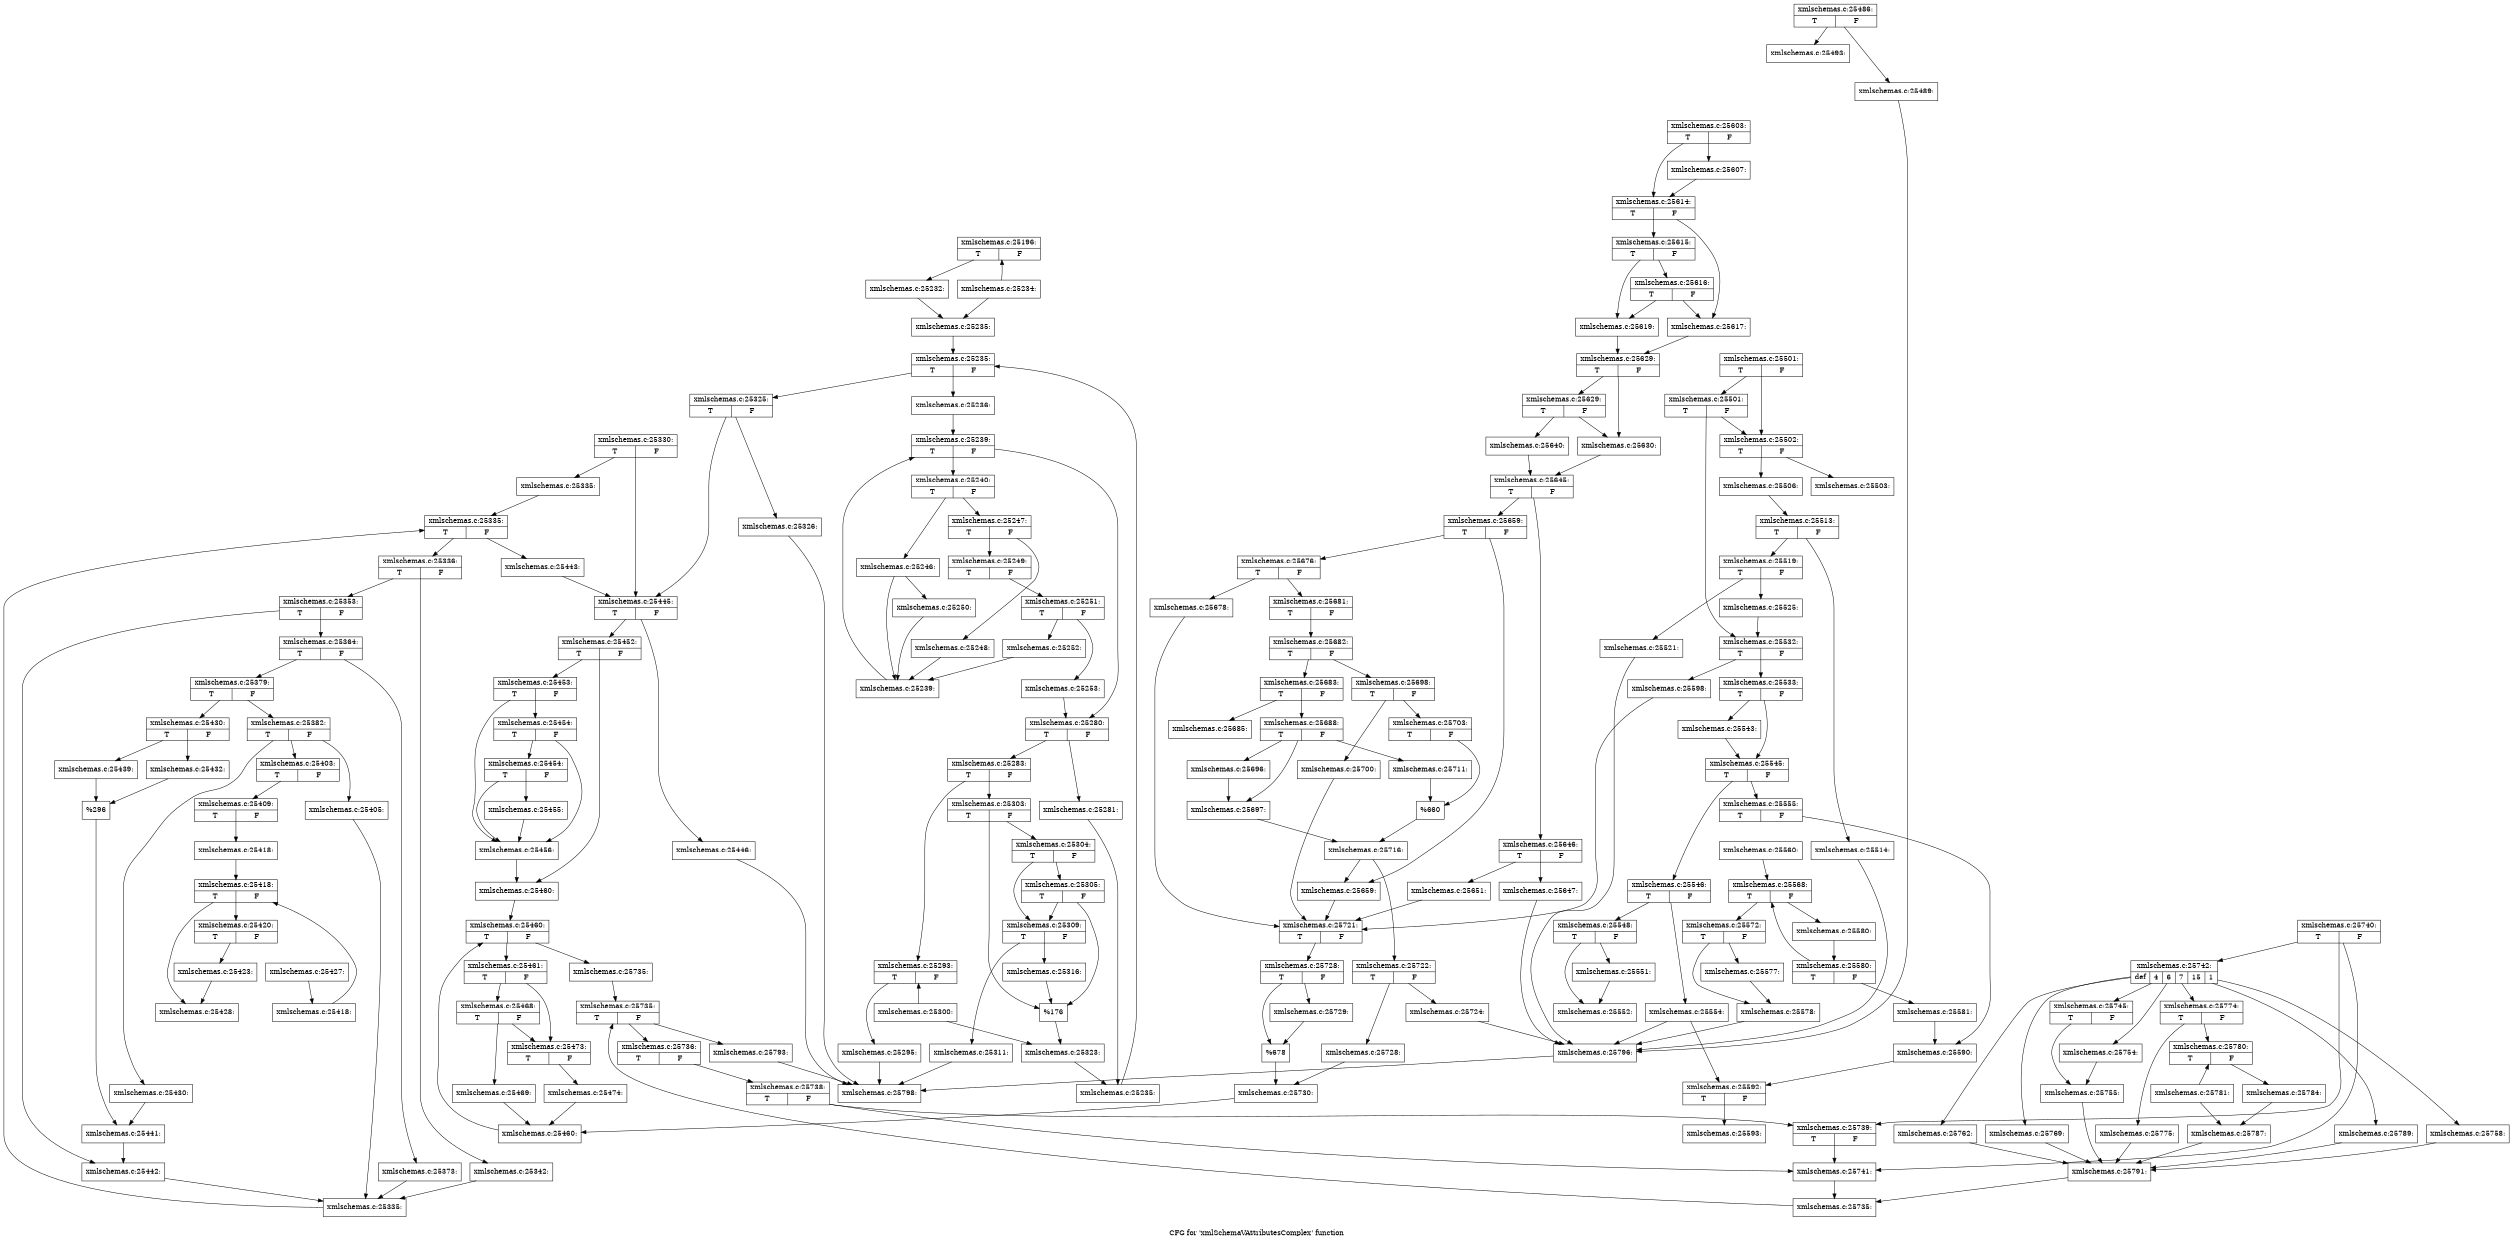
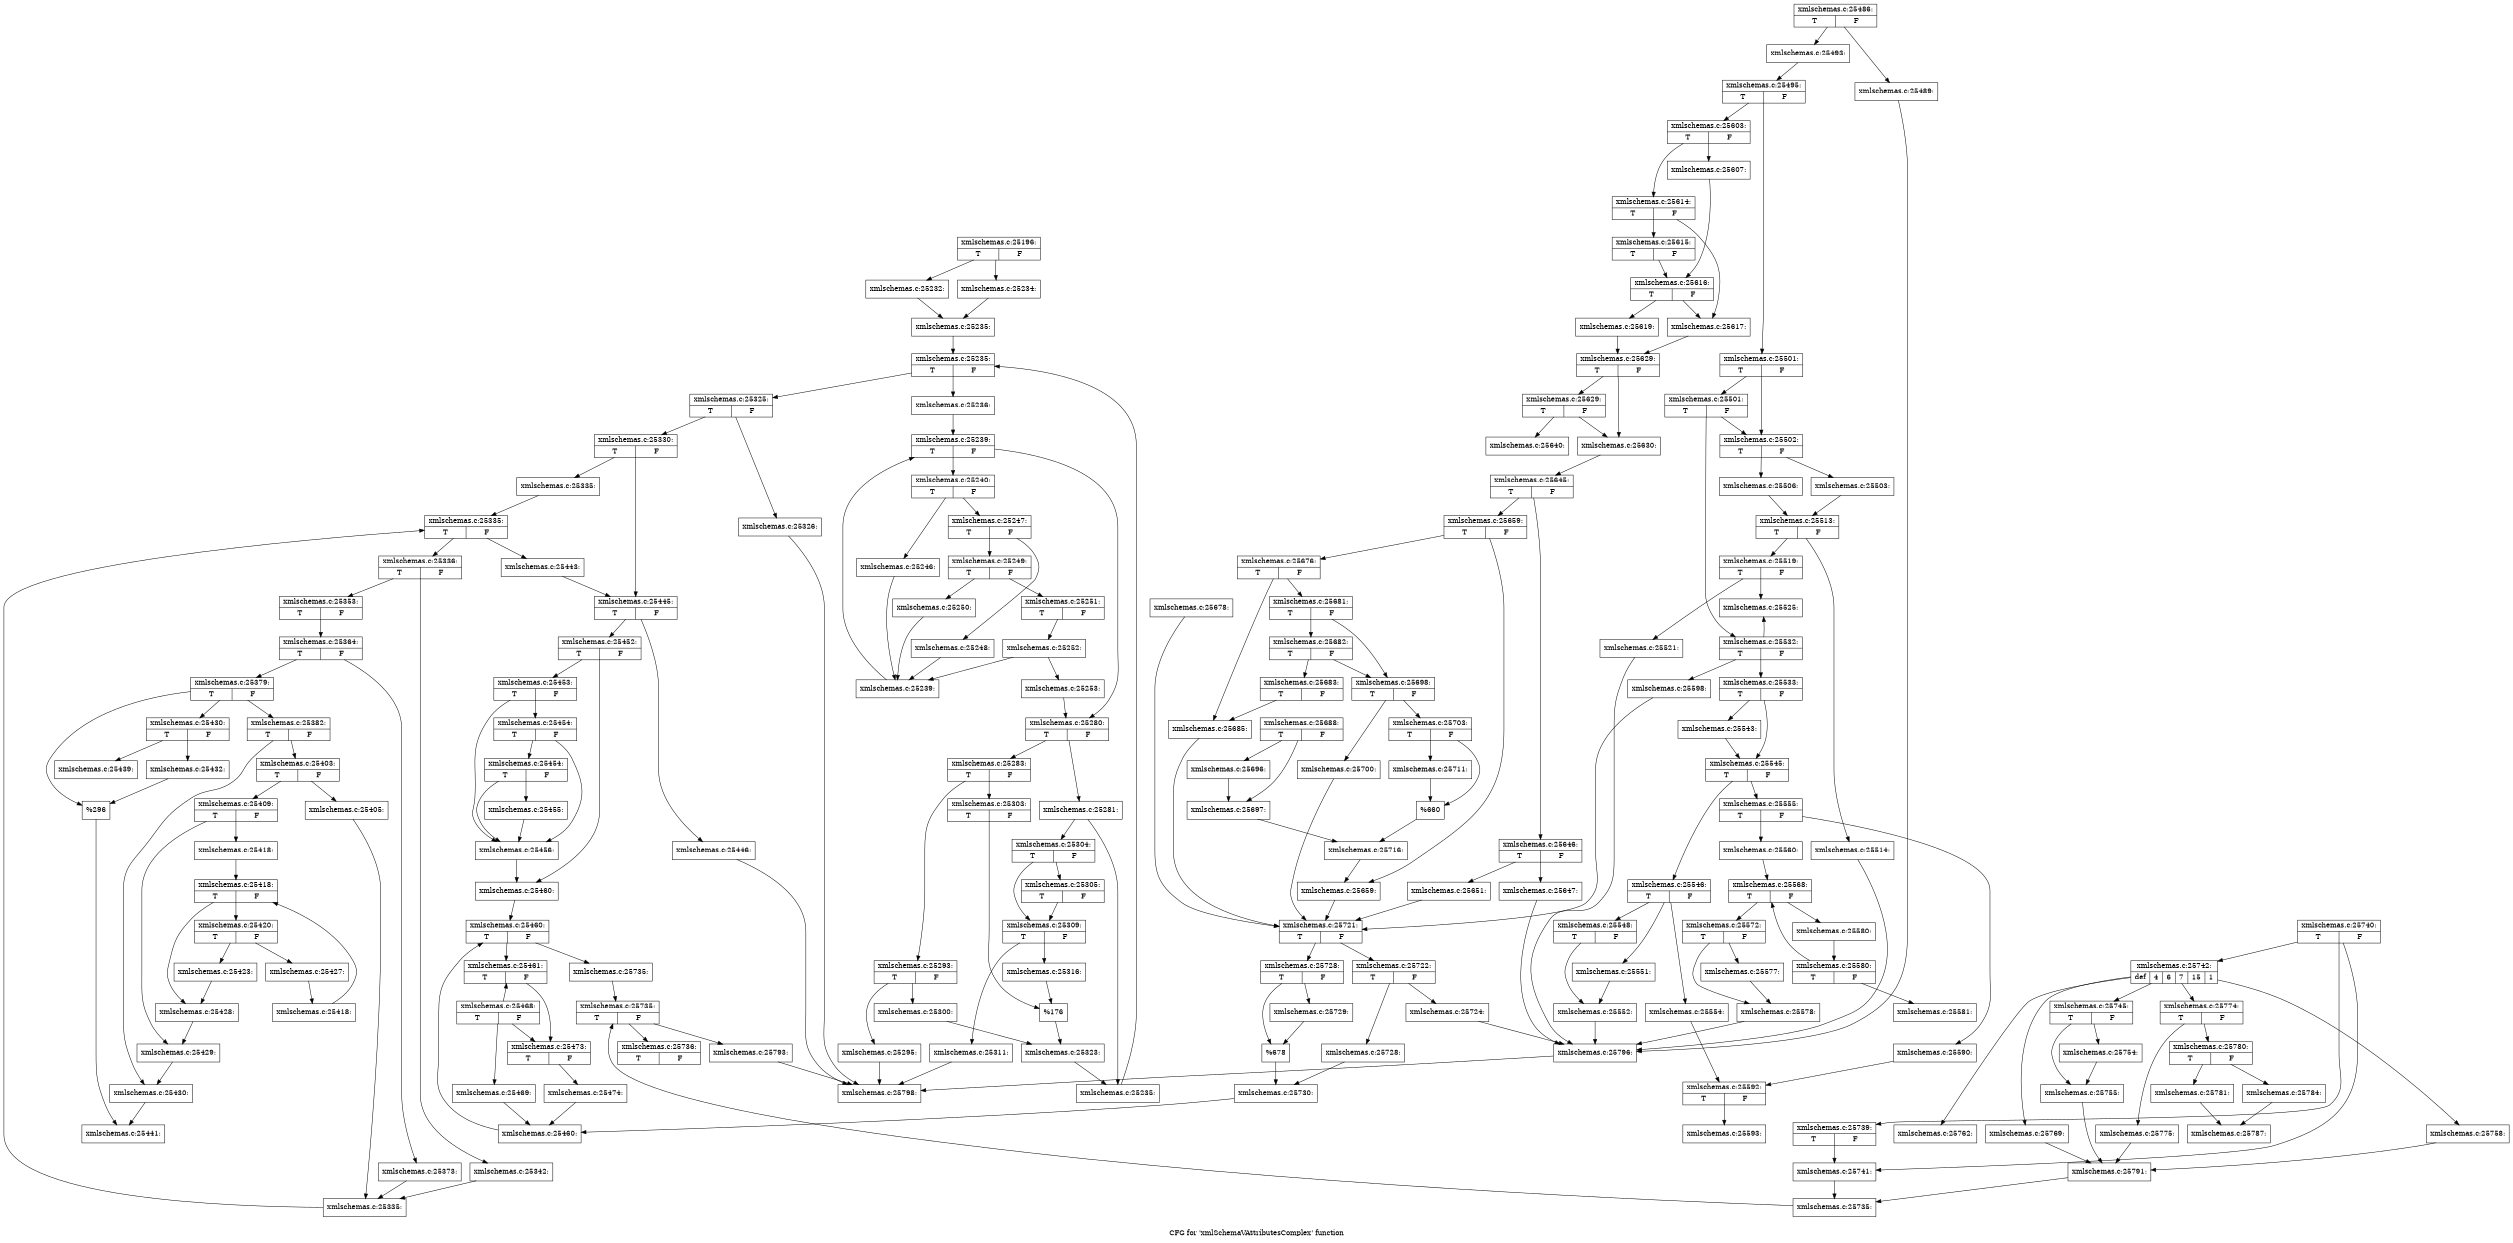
none -> (1764, 92)
(1685, 187) -> (1708, 229)
(1002, 272) -> (996, 268)
(1623, 284) -> none
(1529, 463) -> none
none -> (1829, 504)
(709, 514) -> (686, 425)
(914, 586) -> (962, 587)
(1235, 588) -> (1243, 647)
(1758, 625) -> (1764, 629)
none -> (1362, 642)
(1093, 648) -> (1052, 666)
(1302, 707) -> none
(1368, 750) -> (1430, 748)
(346, 763) -> (322, 790)
(96, 788) -> (86, 724)
(1019, 829) -> (1069, 827)
none -> (1761, 829)
none -> (1175, 858)
(1391, 906) -> (1355, 951)
(1604, 951) -> (1648, 933)
none -> (272, 952)
(1098, 954) -> none
(499, 990) -> (505, 995)
(919, 996) -> (912, 991)
(2145, 1015) -> (2096, 1032)
(1935, 1030) -> none
(1643, 1032) -> (1595, 1030)
none -> (178, 1053)
(2203, 1077) -> (2199, 1072)
(788, 1093) -> none
(2376, 1134) -> none
(2172, 1152) -> none
(2016, 1153) -> none
(123, 1172) -> none
